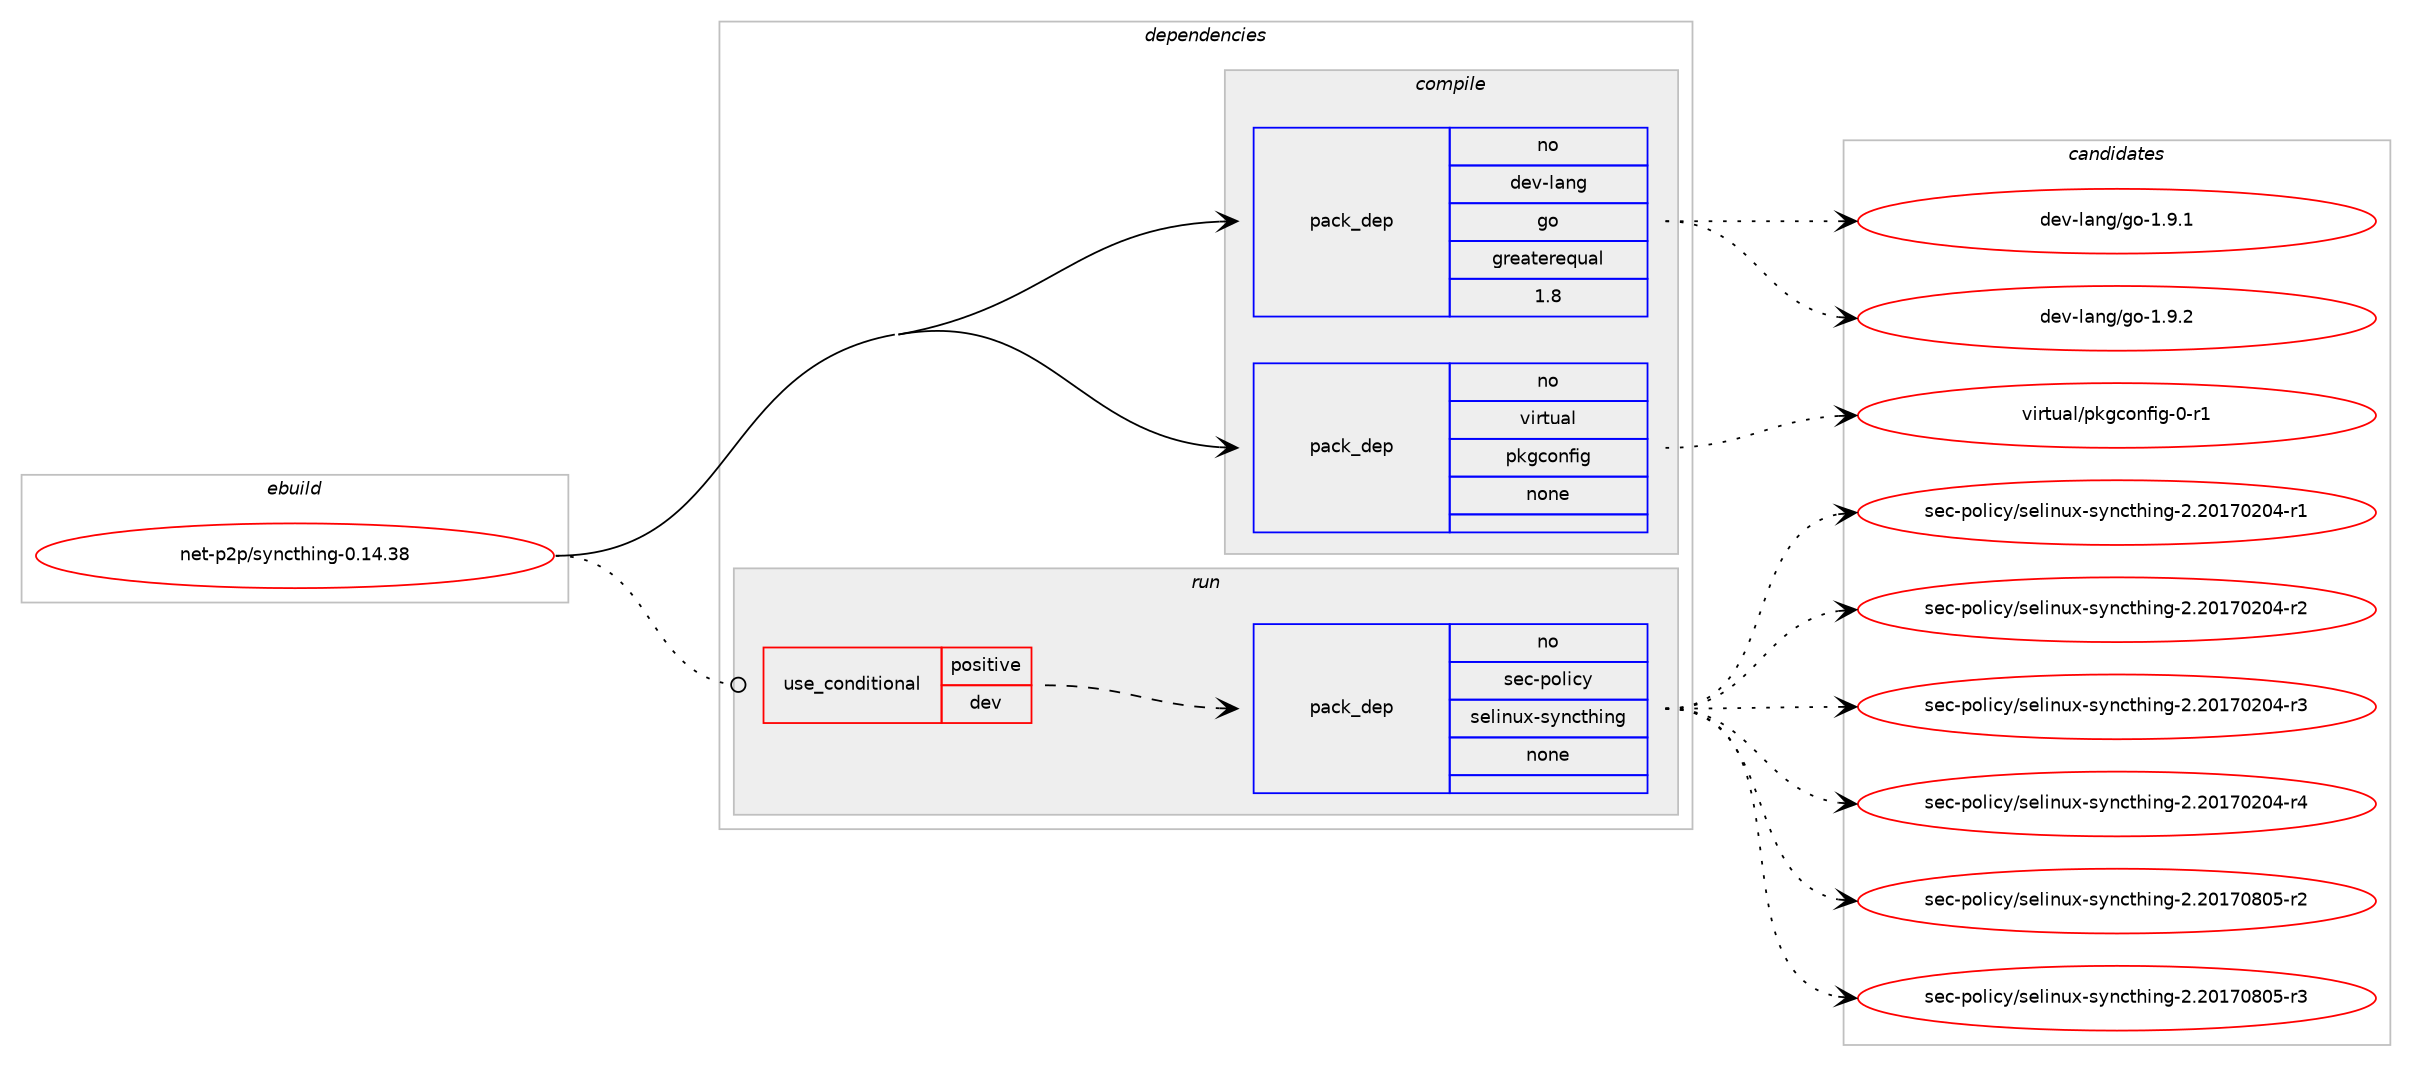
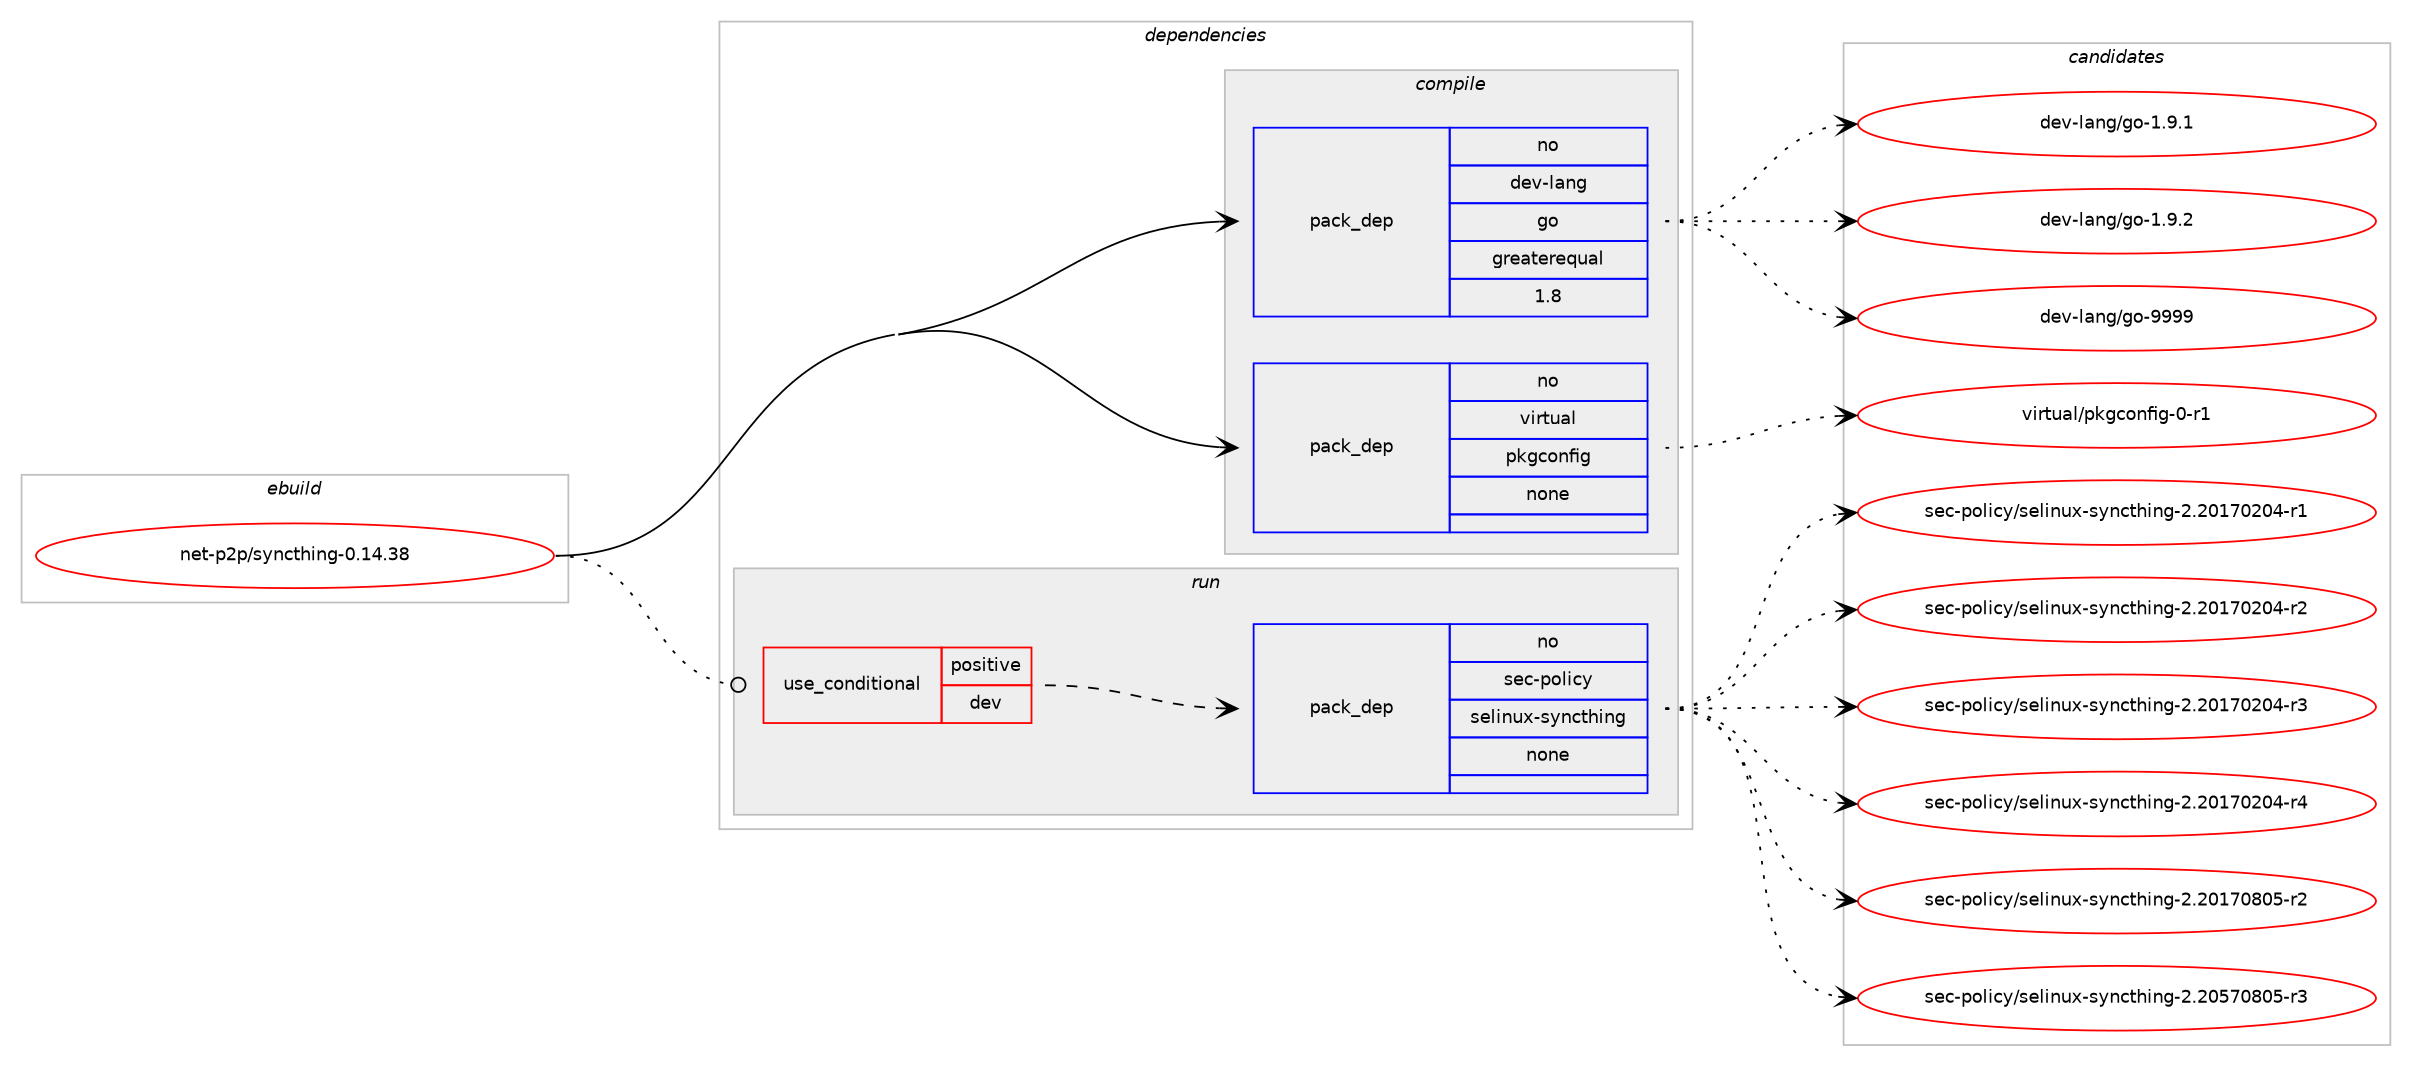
none -> (2117, 318)
(2117, 998) -> (2117, 998)
